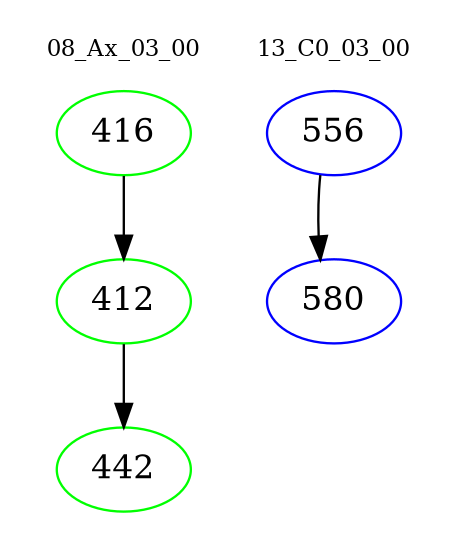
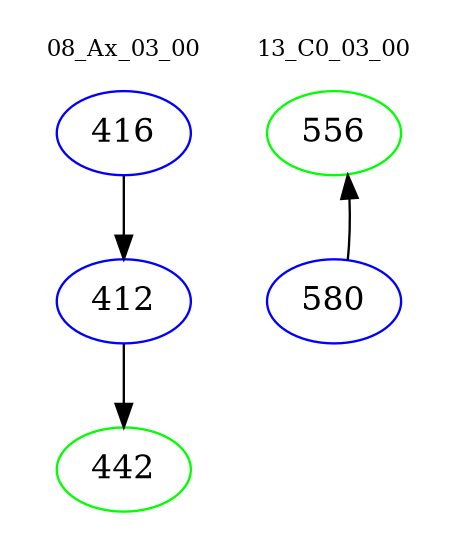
(124, 133) -> (124, 133)
(334, 133) -> (334, 133)
(318, 206) -> (350, 229)
(124, 301) -> (124, 301)
